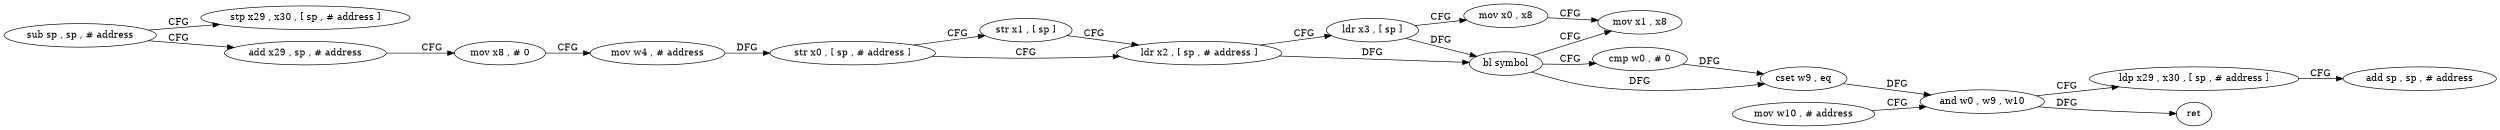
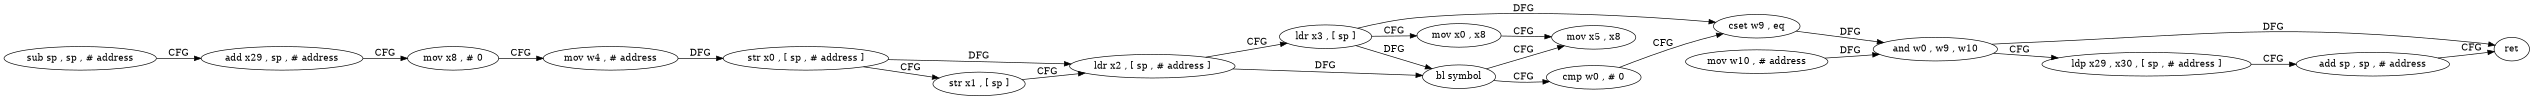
(305, 18) -> none
(1640, 22) -> (1594, 37)
(1026, 53) -> (979, 56)
none -> (2463, 55)
(1710, 62) -> (1663, 44)
(1644, 90) -> (1533, 14)
(1897, 103) -> (1851, 51)
